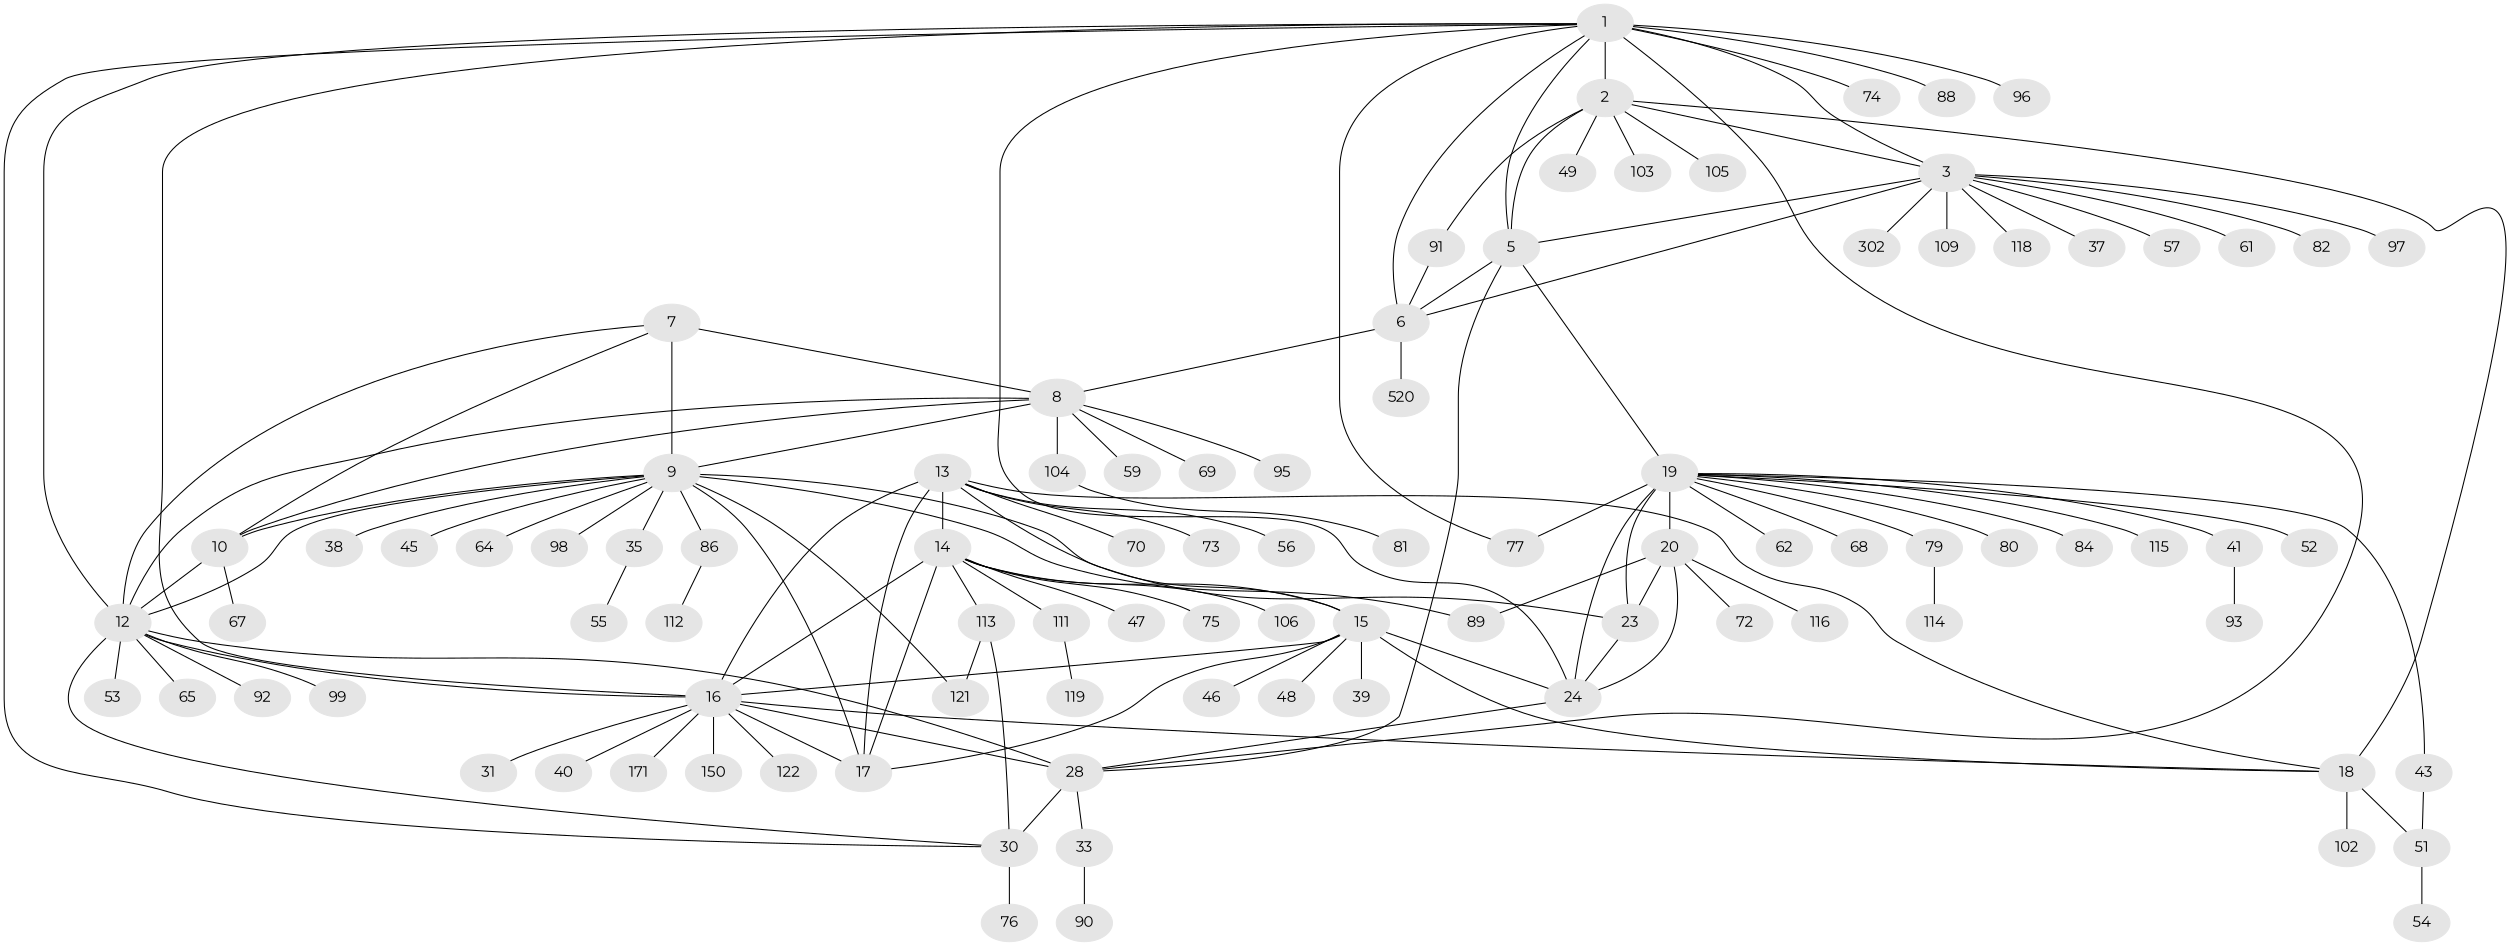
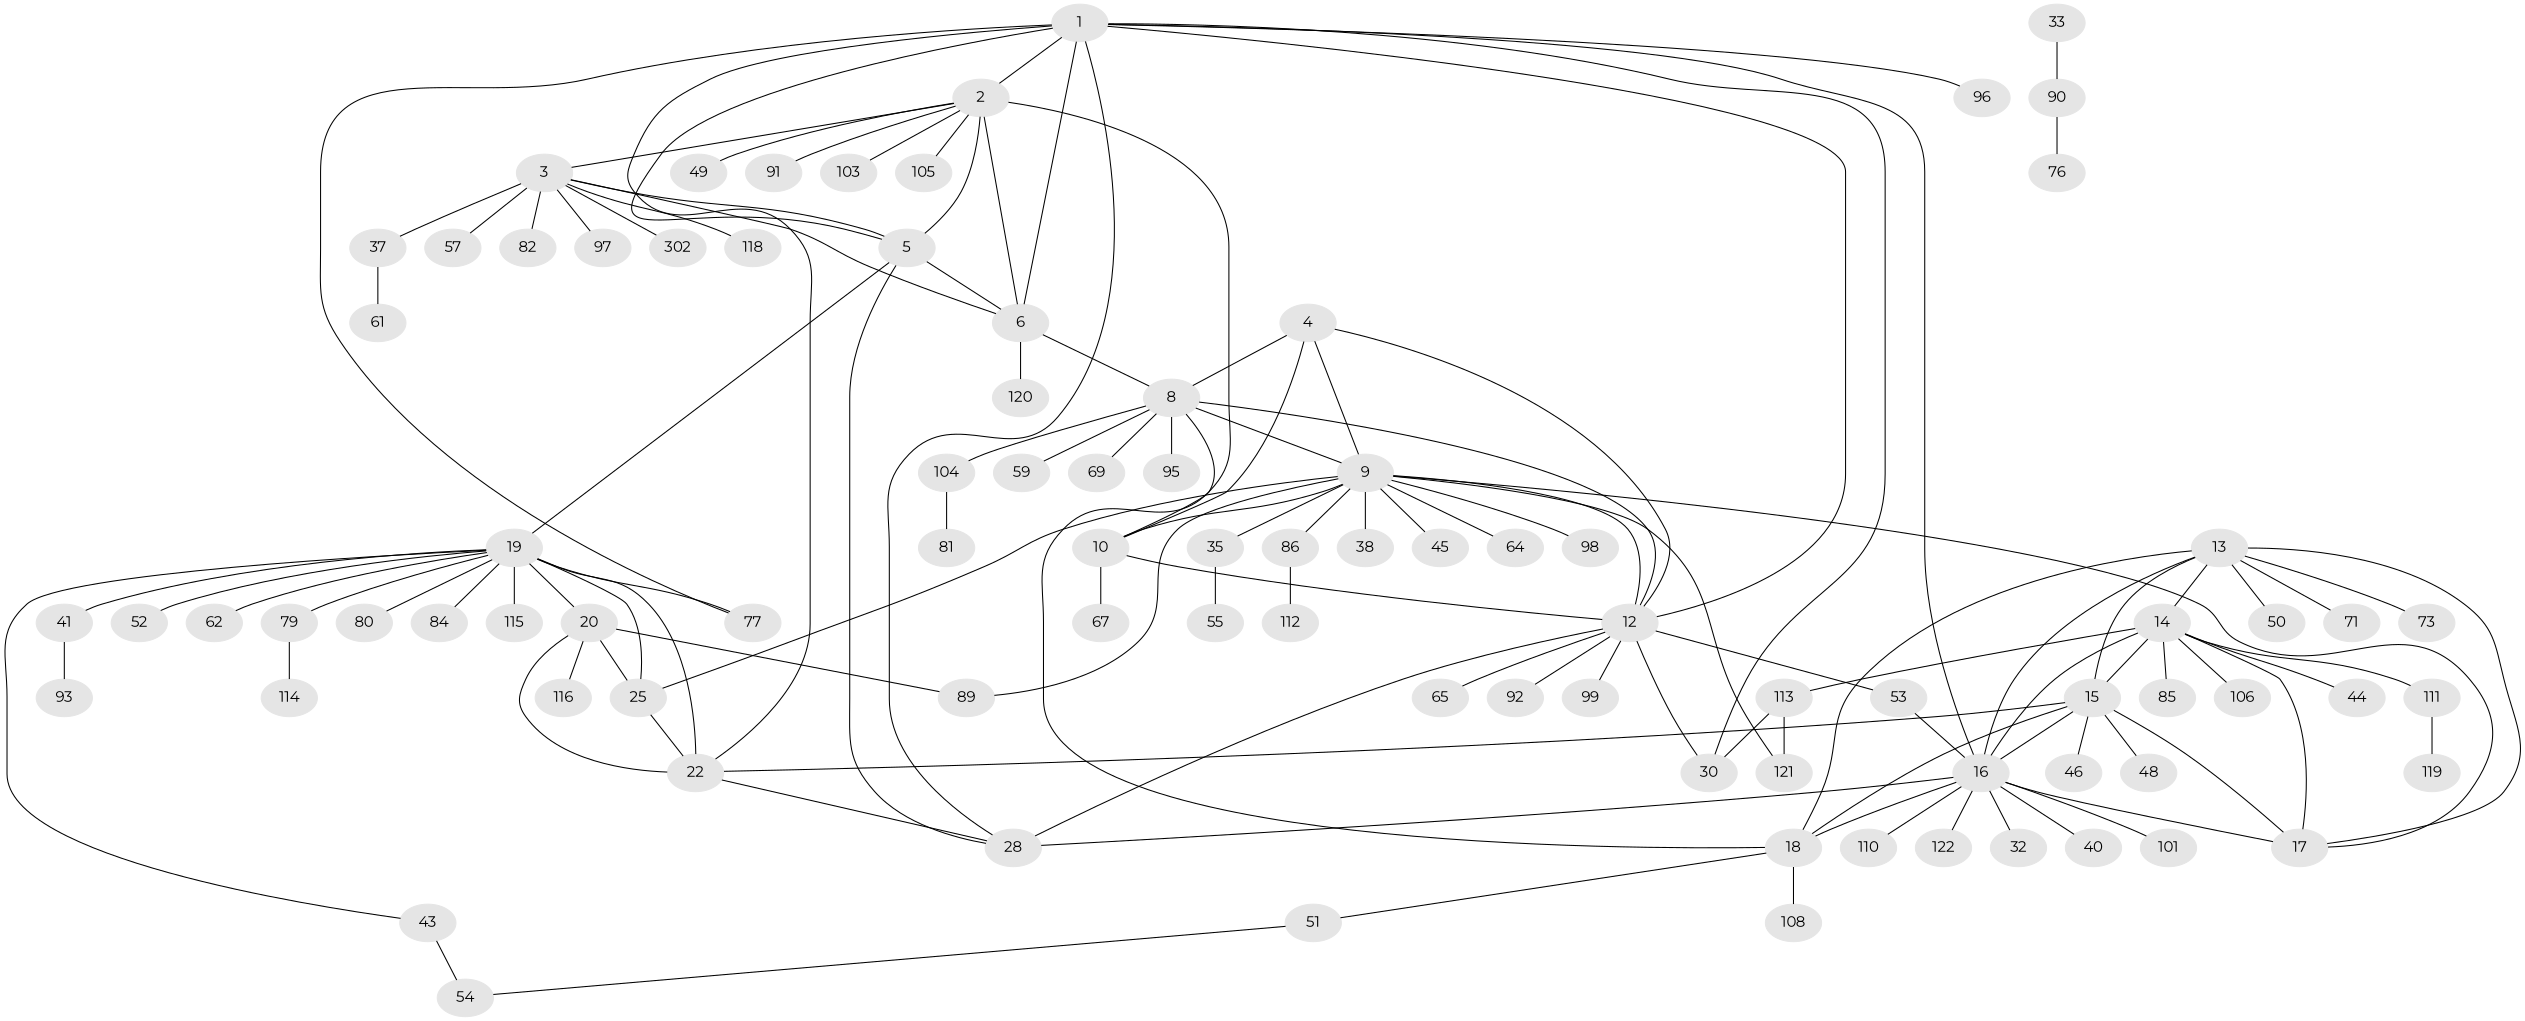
(1786, 78) -> none
(1872, 98) -> none
(1947, 98) -> none
(2101, 200) -> (378, 286)
(1947, 248) -> none
(1419, 285) -> (1001, 211)
(672, 323) -> (1308, 323)
(1401, 398) -> (1021, 398)
(1136, 548) -> (2352, 623)
(1286, 548) -> (2277, 623)
(1859, 548) -> none
(1136, 623) -> (2357, 698)
(1211, 623) -> (2167, 698)
(1630, 623) -> (638, 698)
(1745, 623) -> none
(413, 682) -> (1940, 735)
(1361, 698) -> none
(1573, 698) -> (696, 773)
(489, 773) -> (2018, 848)
(639, 773) -> (2168, 848)
(714, 773) -> (1868, 848)
(1042, 810) -> none
(1080, 810) -> none
(2423, 811) -> (447, 960)
(2347, 848) -> (1793, 923)
(1009, 886) -> (2057, 136)
